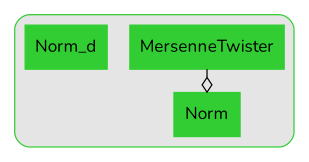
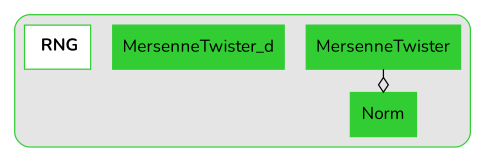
none -> (58, 47)
(66, 47) -> (198, 47)
